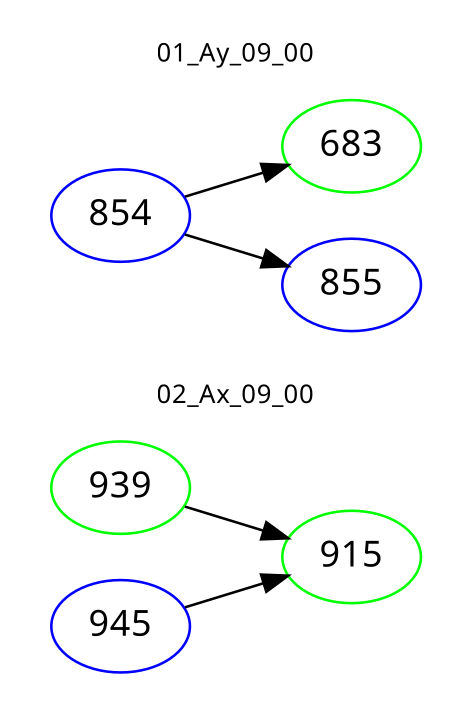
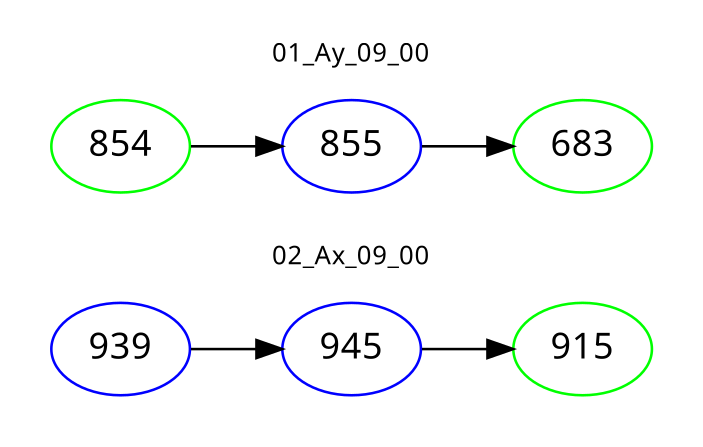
(224, 185) -> (455, 146)
(121, 216) -> (121, 146)
(121, 488) -> (121, 349)
(224, 519) -> (224, 349)
